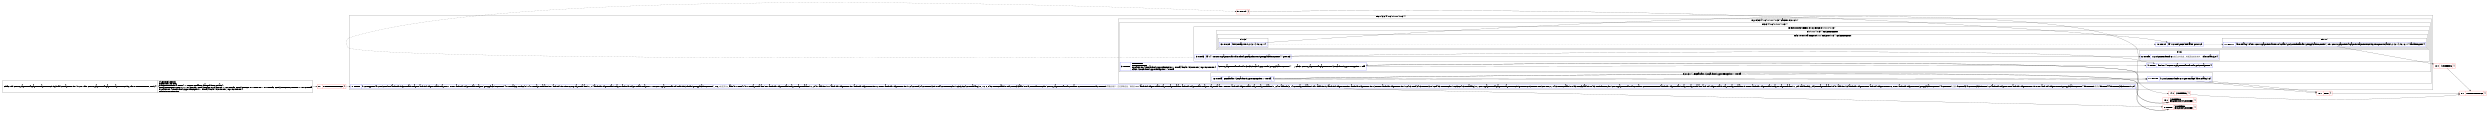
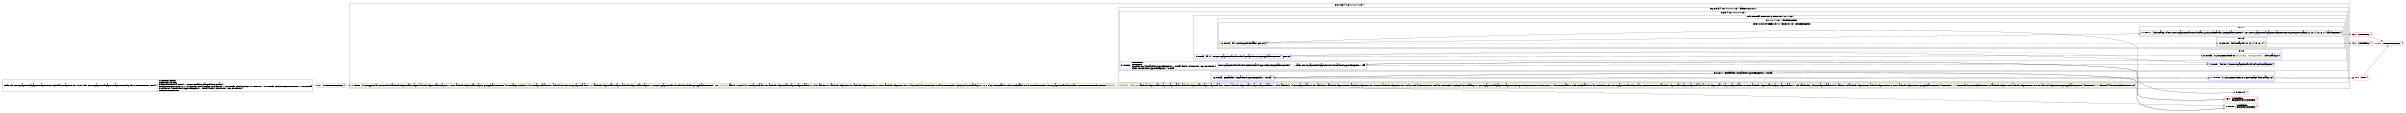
(1711, 44) -> (1742, 43)
(1139, 65) -> (1137, 64)
(1728, 74) -> (1757, 73)
